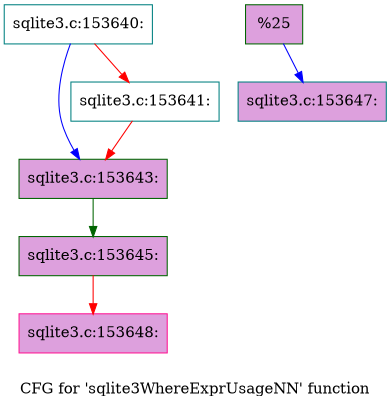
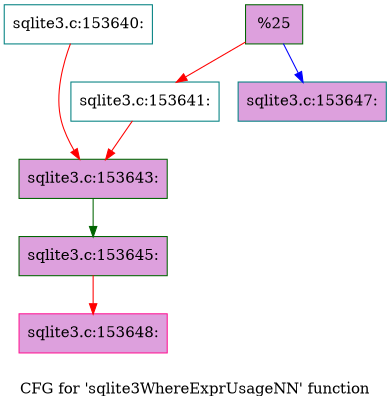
(108, 59) -> (215, 60)
(59, 98) -> (59, 98)
